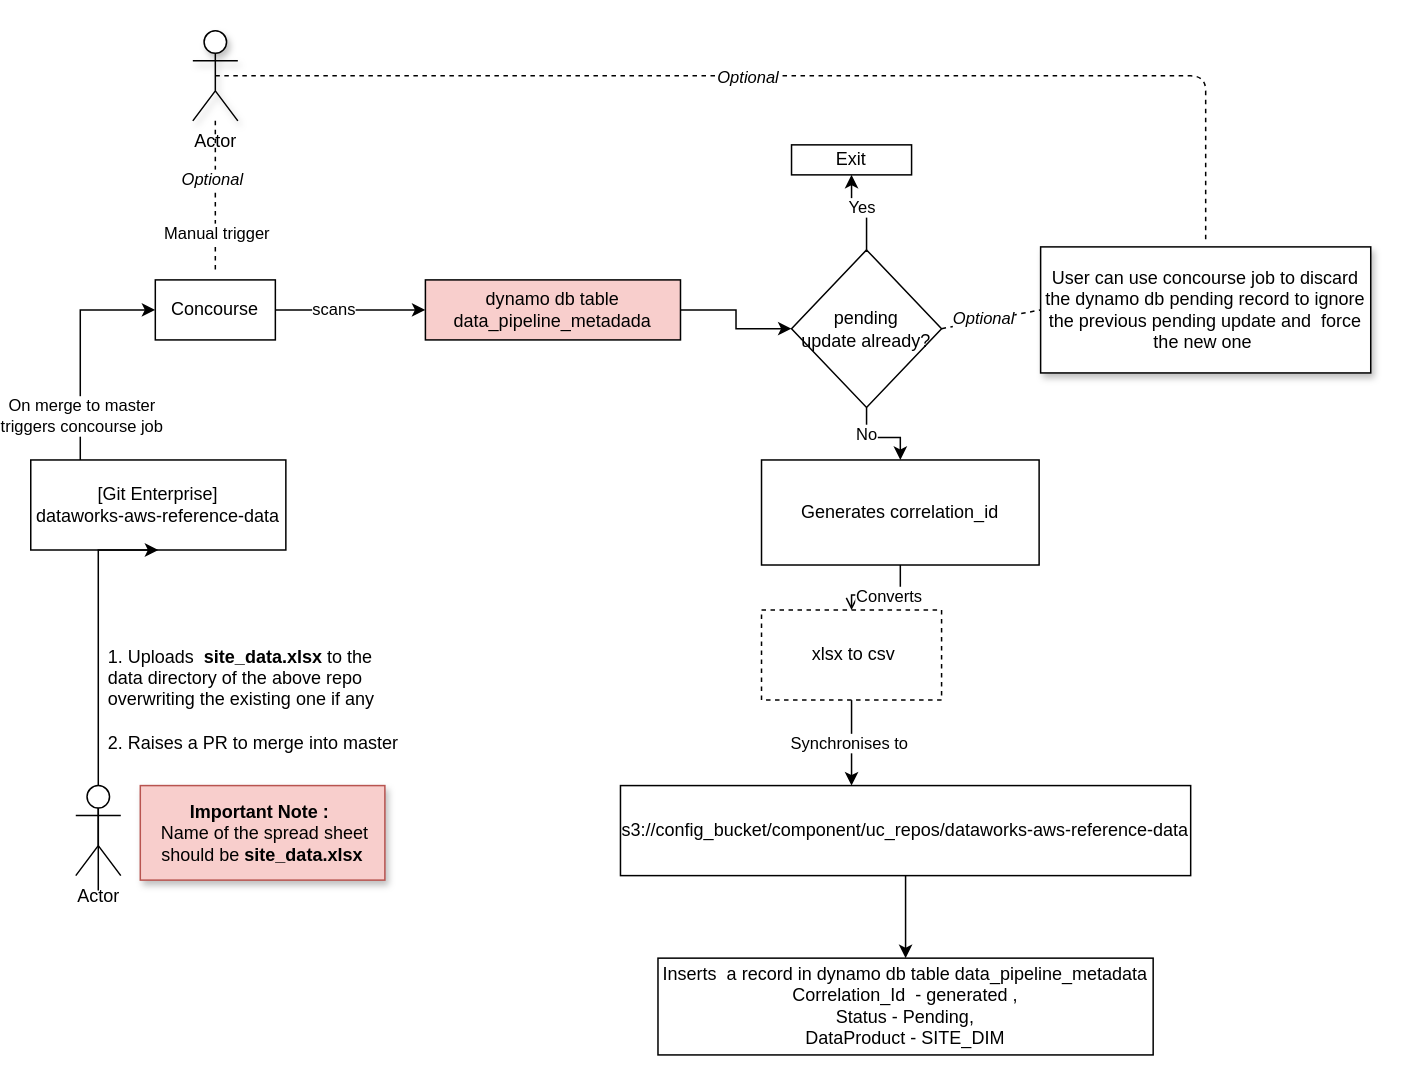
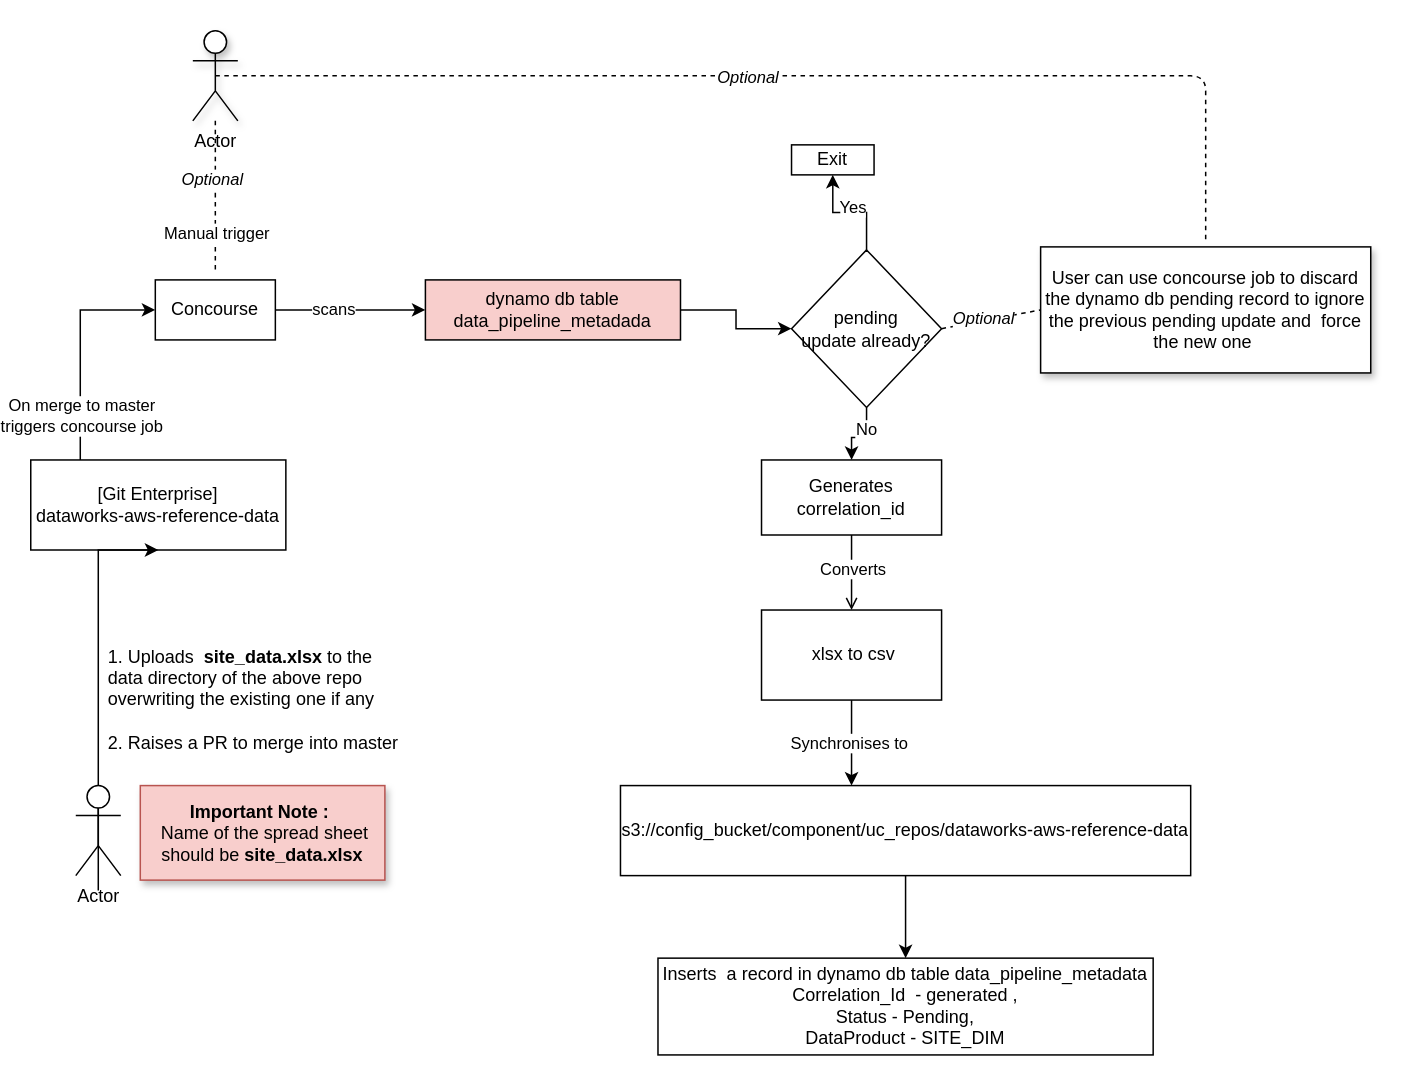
(851, 160) -> (833, 160)
(900, 512) -> (851, 497)
(851, 655) -> (851, 655)
